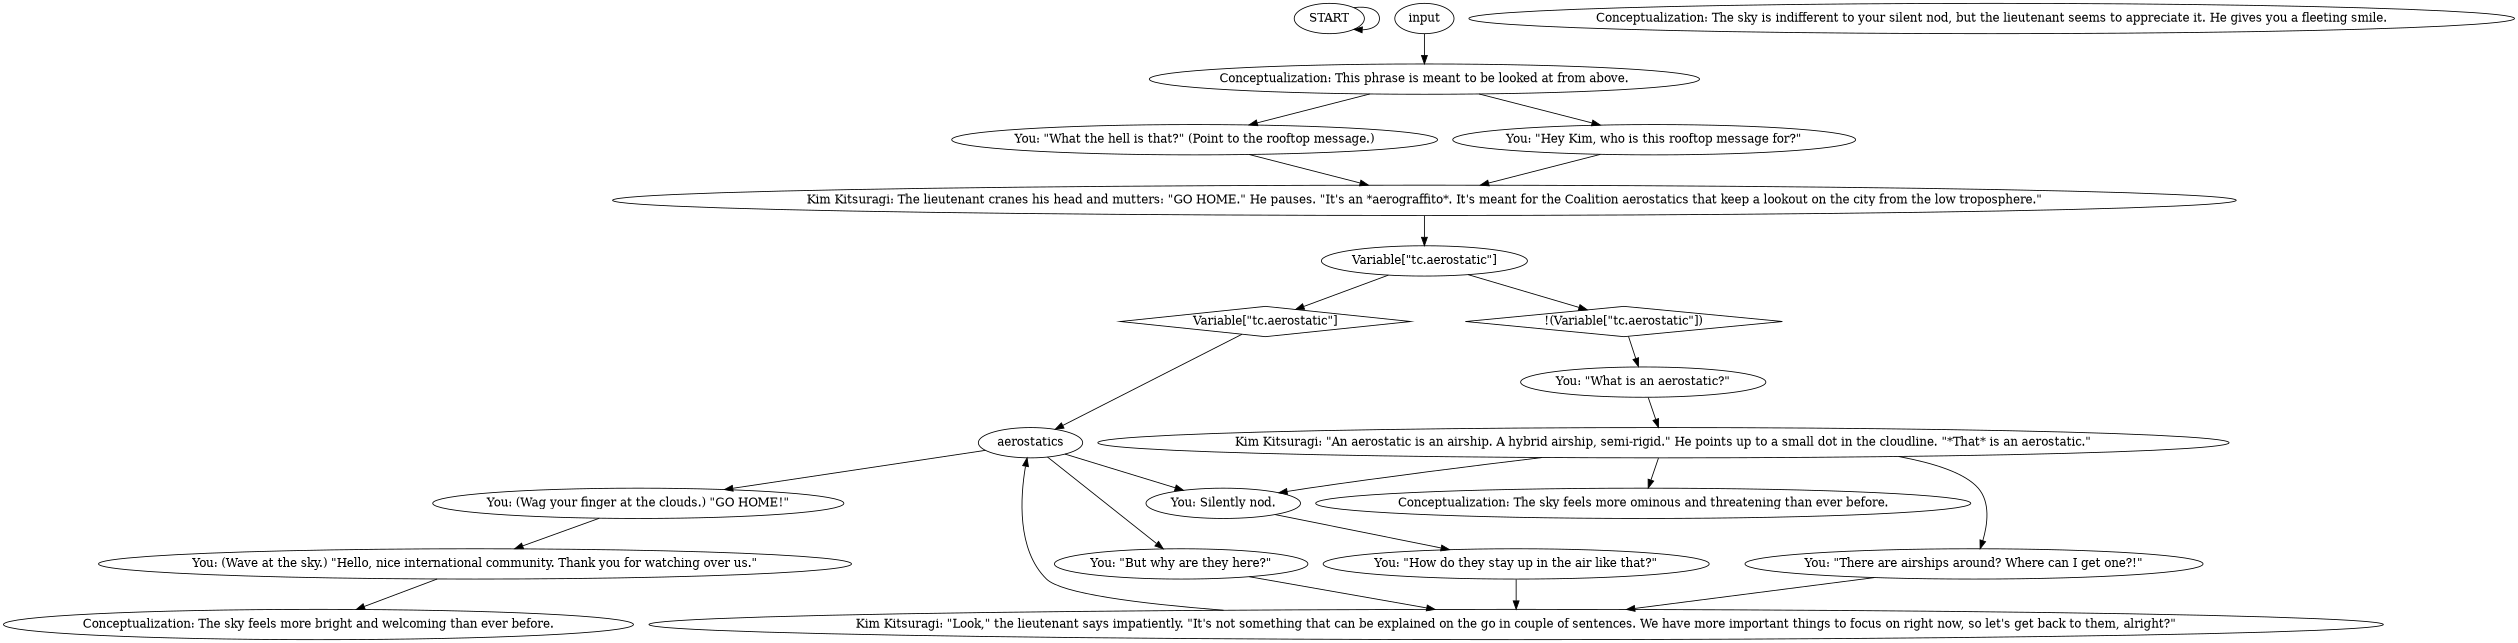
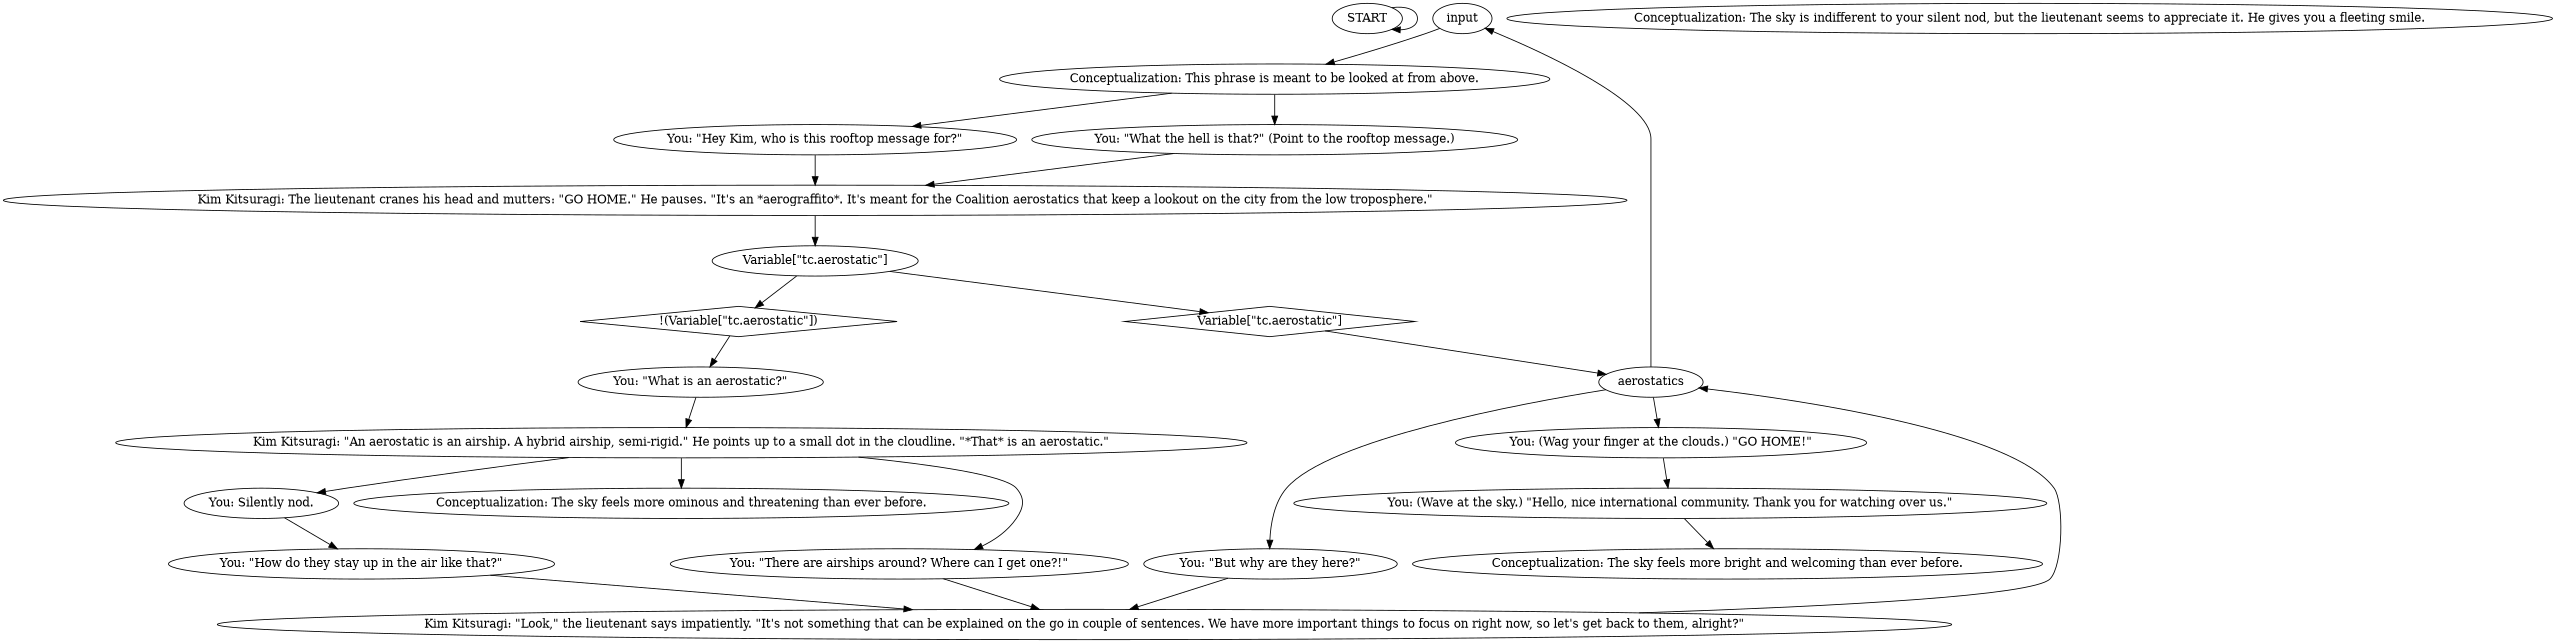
(1120, 471) -> (1651, 155)
